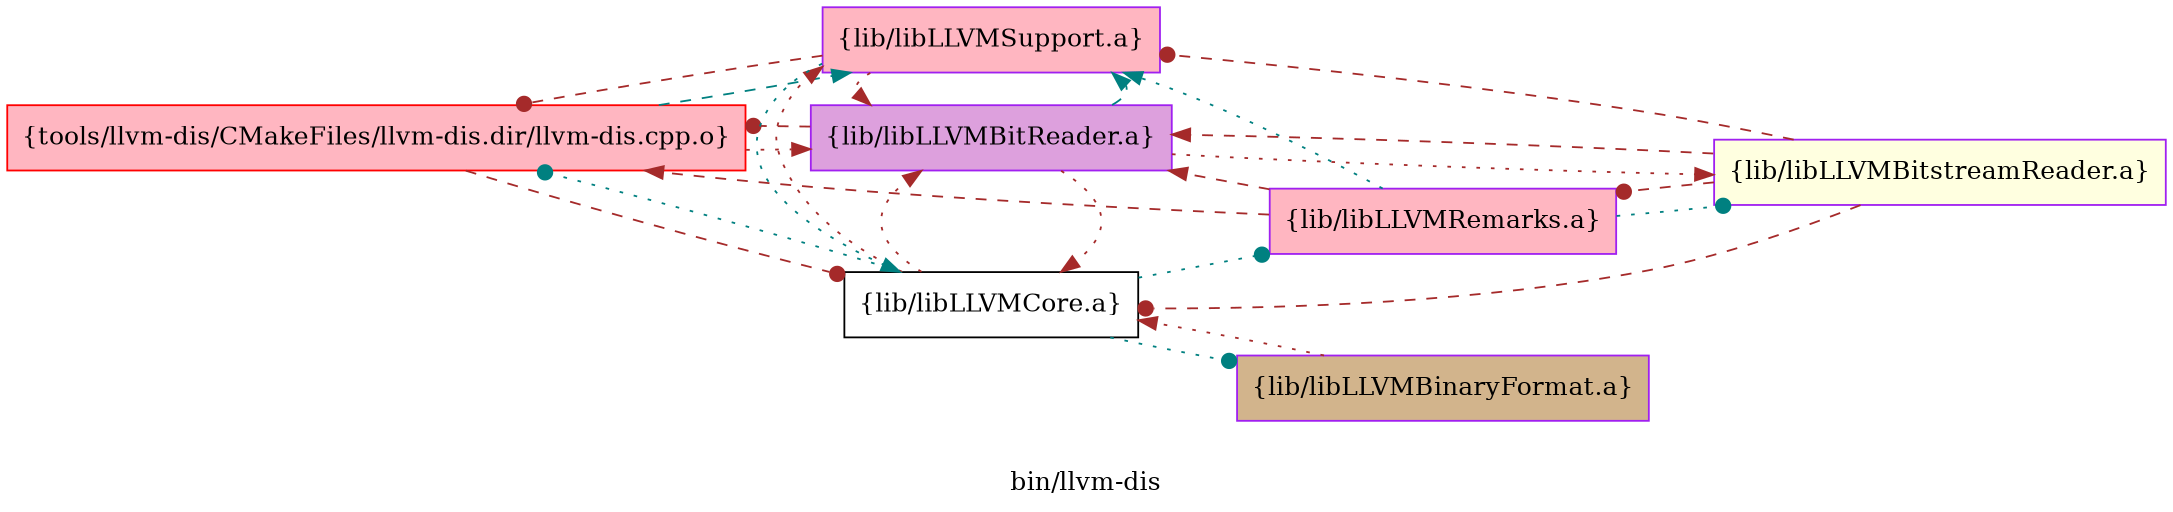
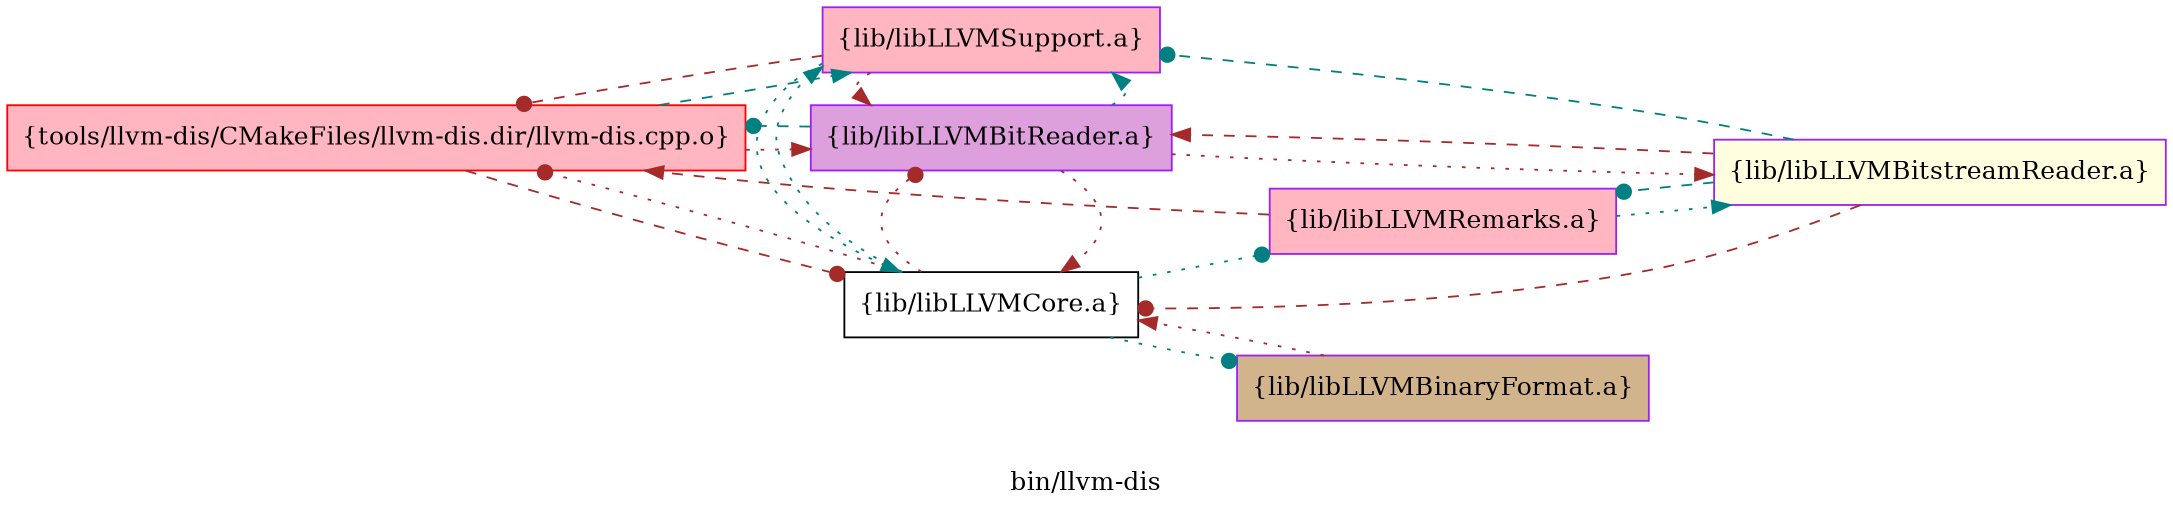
(1486, 89) -> (1486, 89)
(1123, 97) -> (1123, 97)
(1252, 123) -> none
(789, 126) -> (789, 126)
(1228, 182) -> none
(1673, 186) -> (1673, 186)
(804, 198) -> (804, 198)
(1664, 212) -> (1664, 212)
(728, 221) -> (728, 221)
(882, 229) -> (882, 229)
